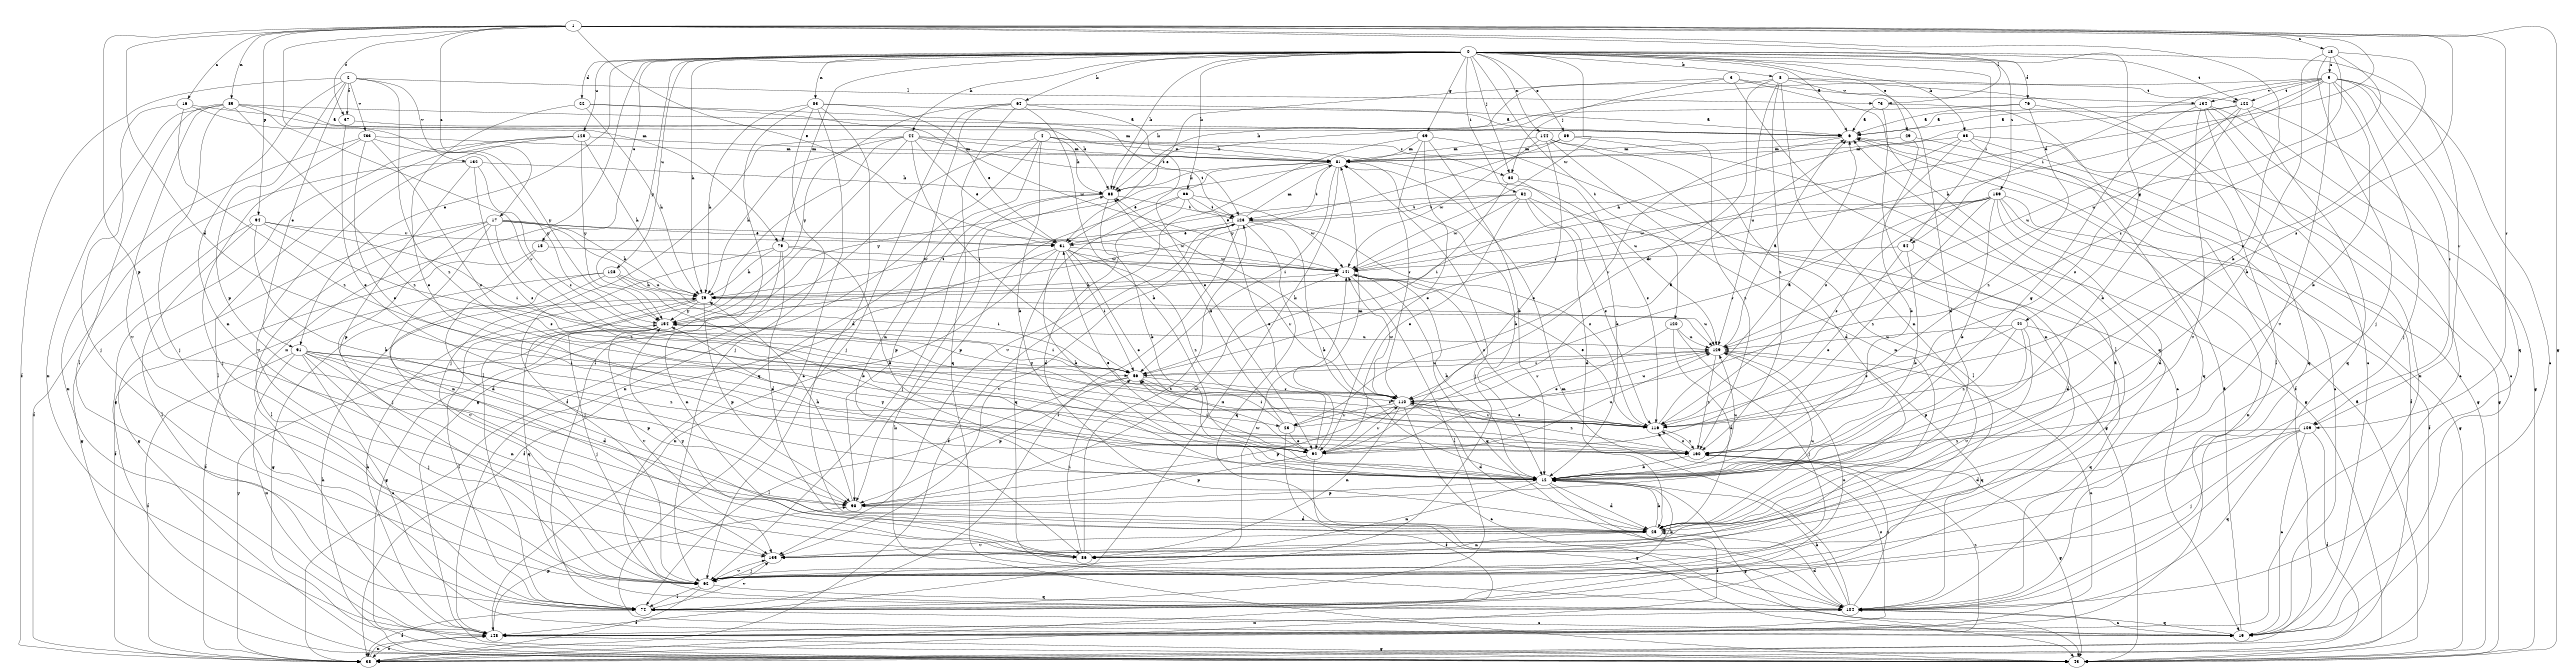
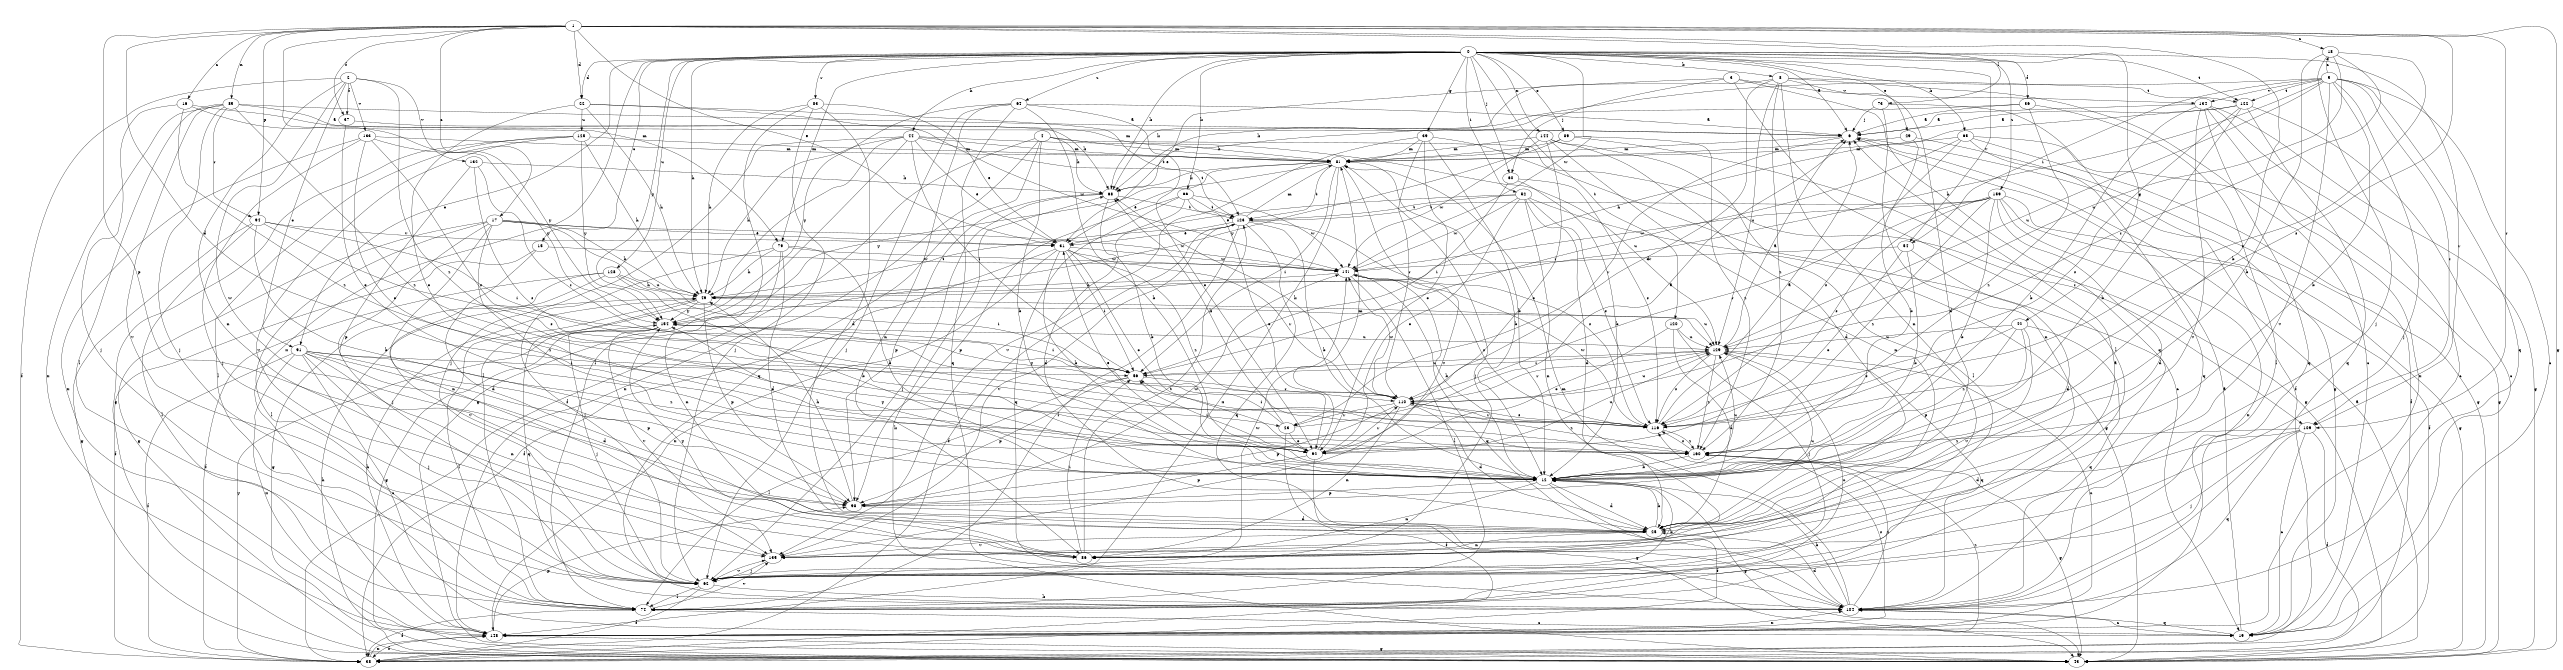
(2359, 47) -> (578, 63)
(998, 55) -> (582, 118)
(2330, 64) -> (2326, 66)
(822, 78) -> (822, 78)
(1097, 78) -> (1097, 78)
(1113, 96) -> none
(2027, 104) -> (2027, 104)
(1281, 110) -> none
(1865, 120) -> (1865, 120)
(367, 136) -> (367, 136)
(1278, 143) -> (1696, 193)
(1177, 149) -> (1177, 149)
(1986, 149) -> (1986, 149)
(230, 298) -> (230, 298)
(2032, 298) -> (2032, 298)
(780, 344) -> (214, 170)
(1583, 350) -> (1583, 350)
(2335, 389) -> (2335, 389)
(1032, 399) -> (977, 460)
(1355, 405) -> (1679, 383)
(33, 422) -> none
none -> (1281, 470)
none -> (1705, 499)
(1044, 597) -> (1044, 597)
(1760, 598) -> none
(1174, 623) -> (1171, 633)
(1134, 629) -> none
